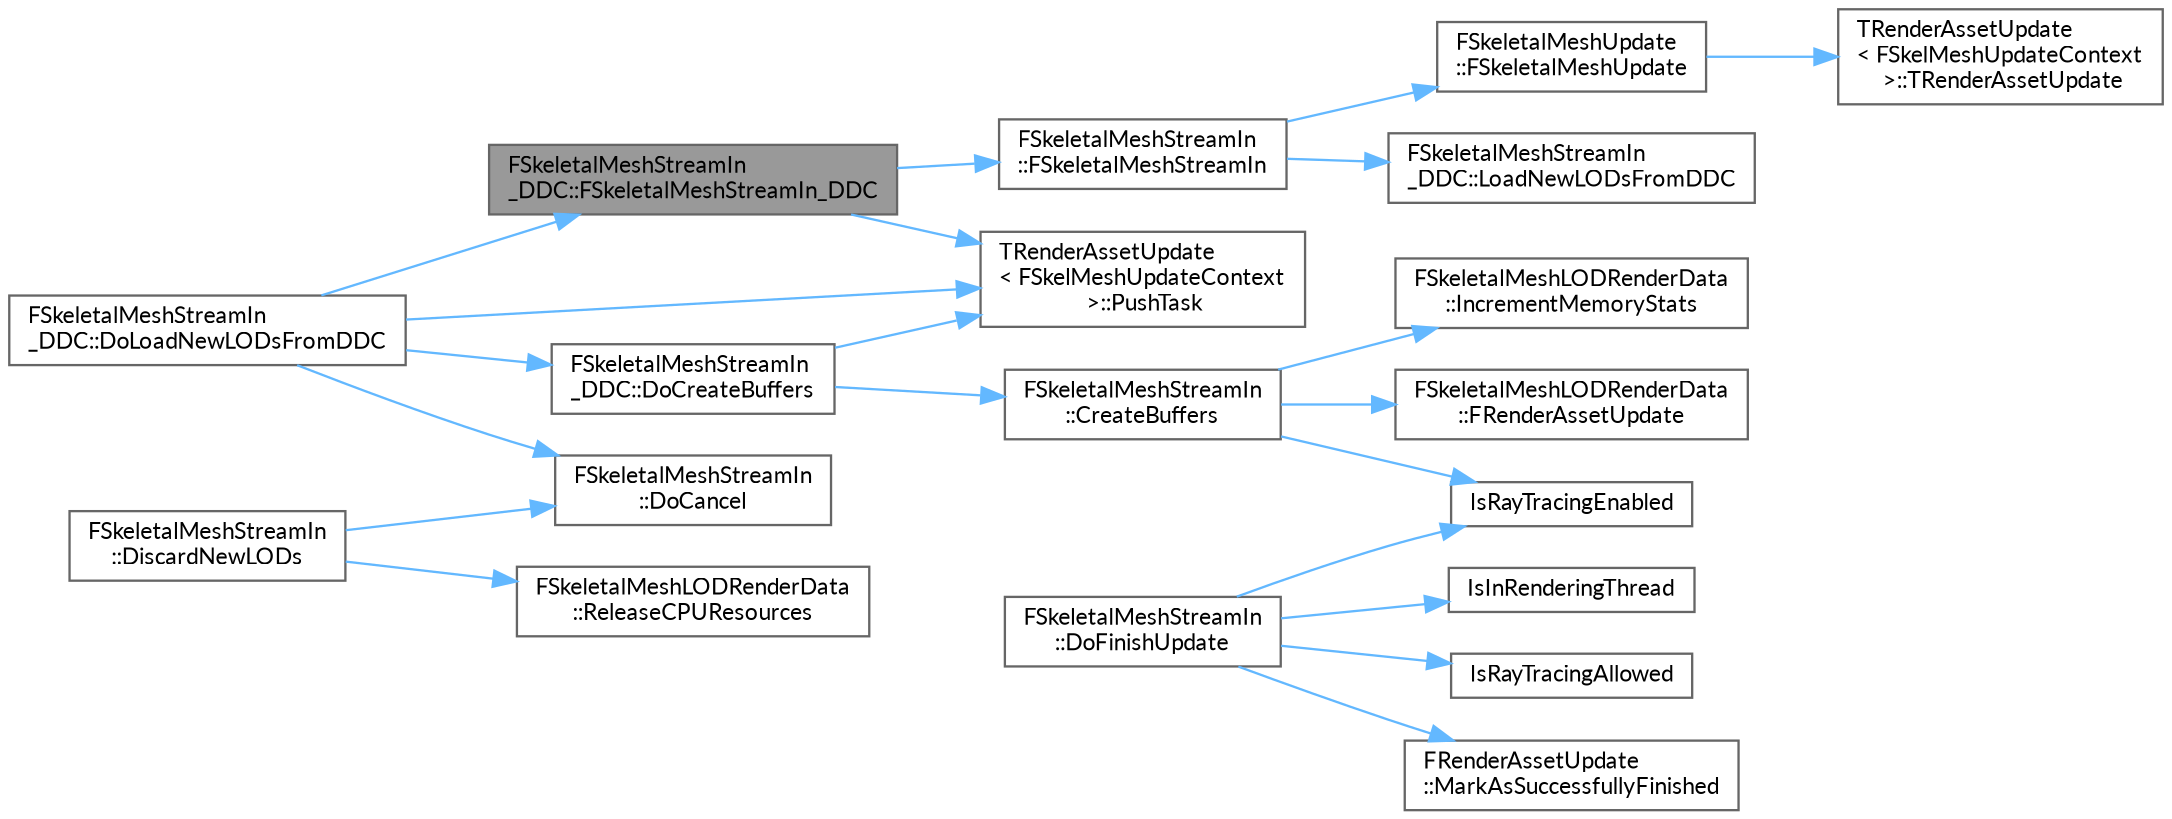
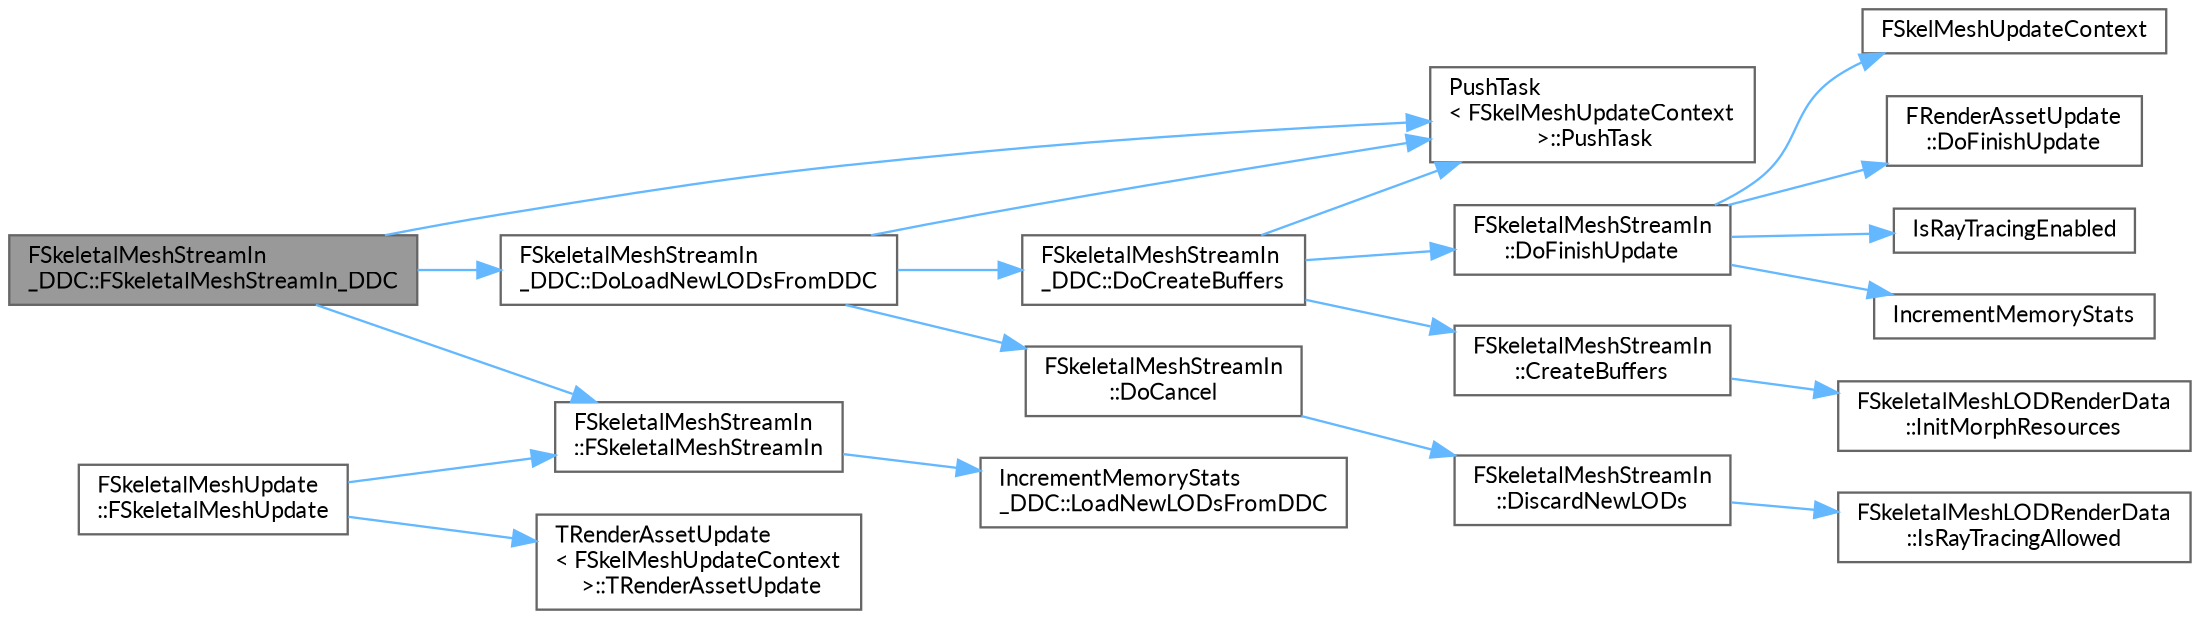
(1351, 107) -> (440, 470)
(1572, 168) -> (1164, 493)
none -> (1368, 256)
(439, 259) -> (447, 270)
(1143, 279) -> (1593, 115)
(1572, 293) -> none
(1572, 405) -> (2014, 416)
(1367, 457) -> none
(438, 519) -> (1367, 433)
(1572, 590) -> (2014, 316)
(693, 602) -> (2014, 527)
(1572, 676) -> (2014, 31)
(1572, 775) -> (2014, 131)
